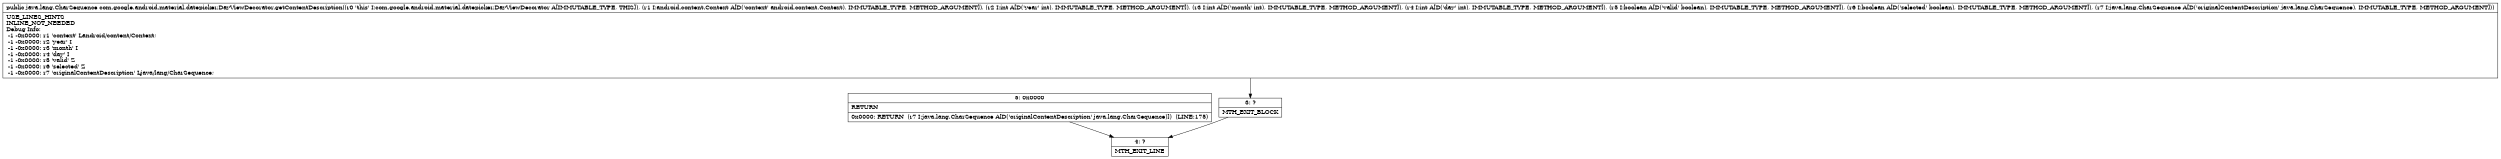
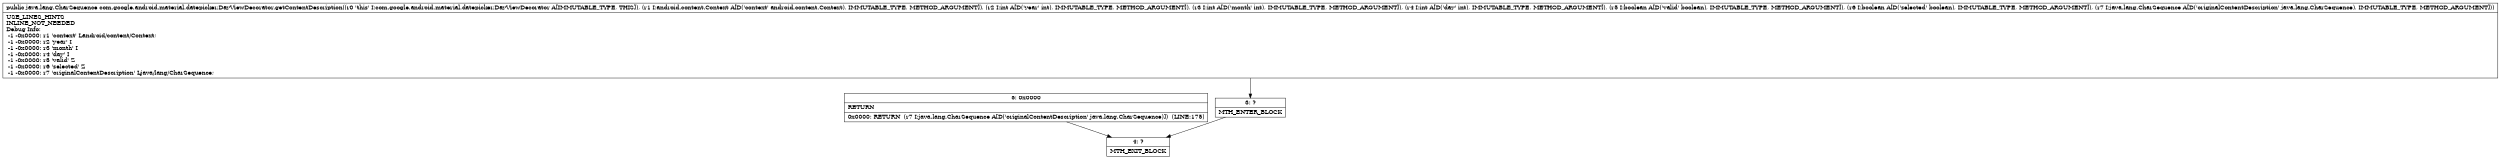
(1250, 112) -> (1250, 112)
(1140, 151) -> (1138, 151)
